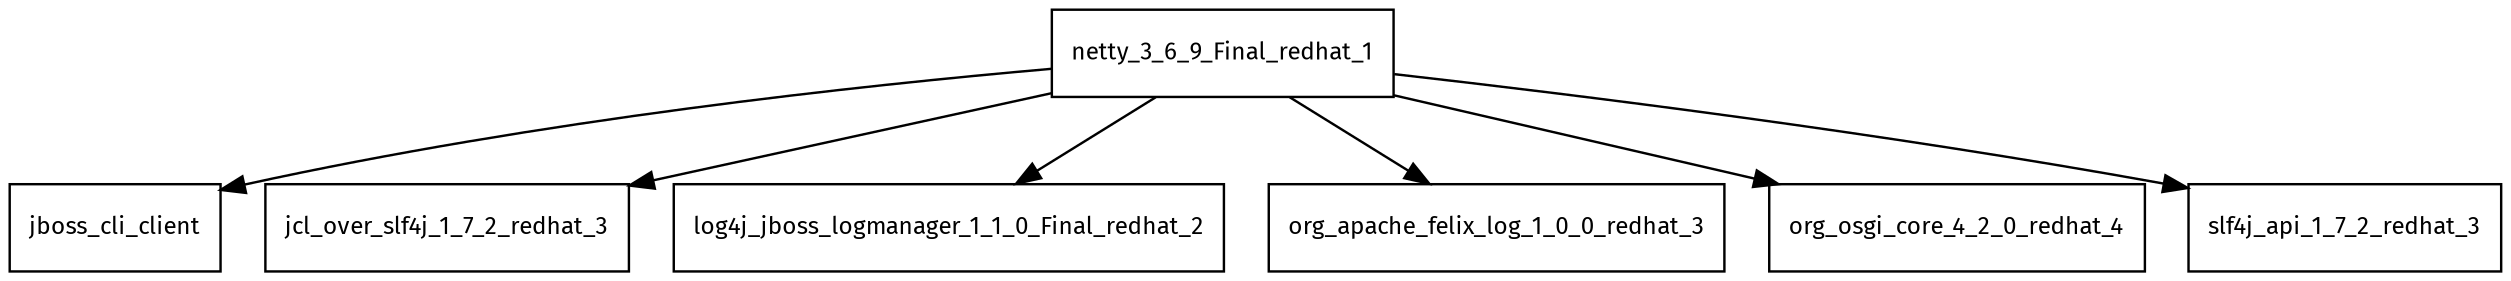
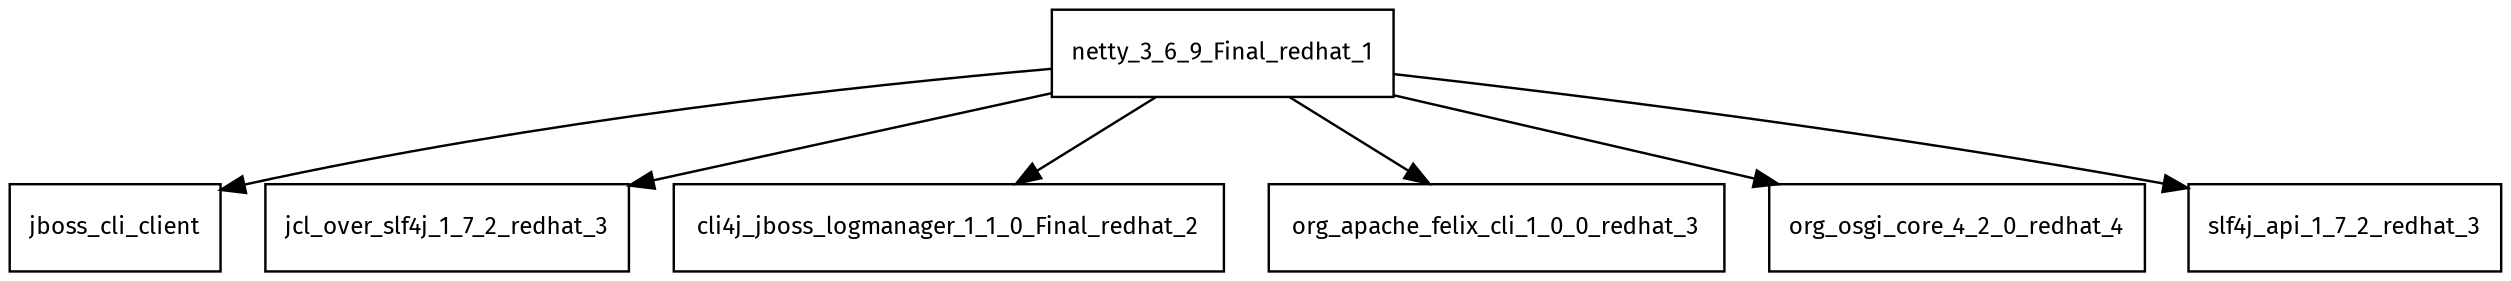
(949, 228) -> (949, 228)
(1497, 228) -> (1497, 228)
